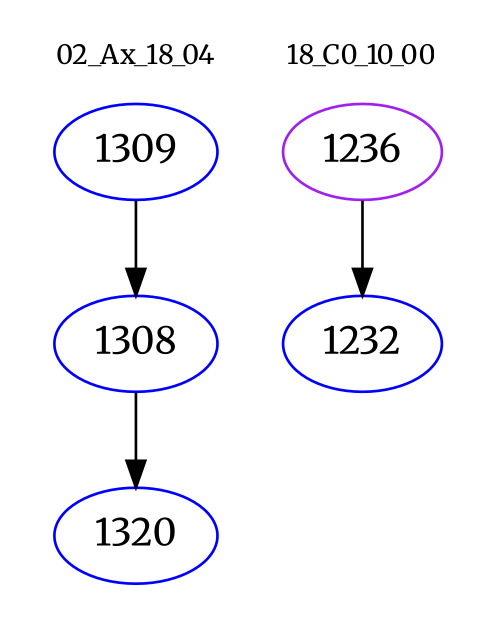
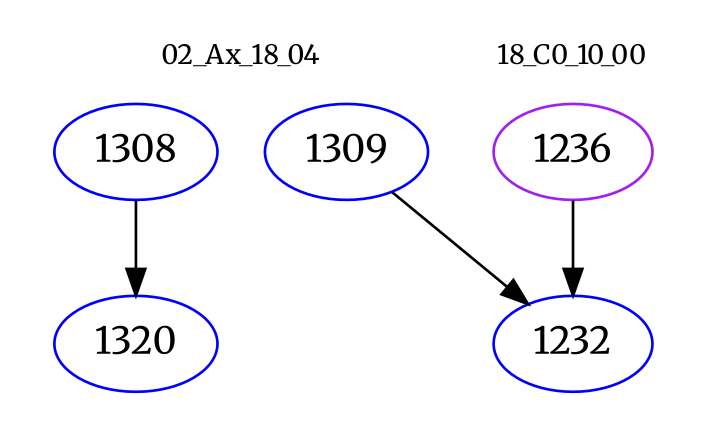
(136, 235) -> (433, 226)
